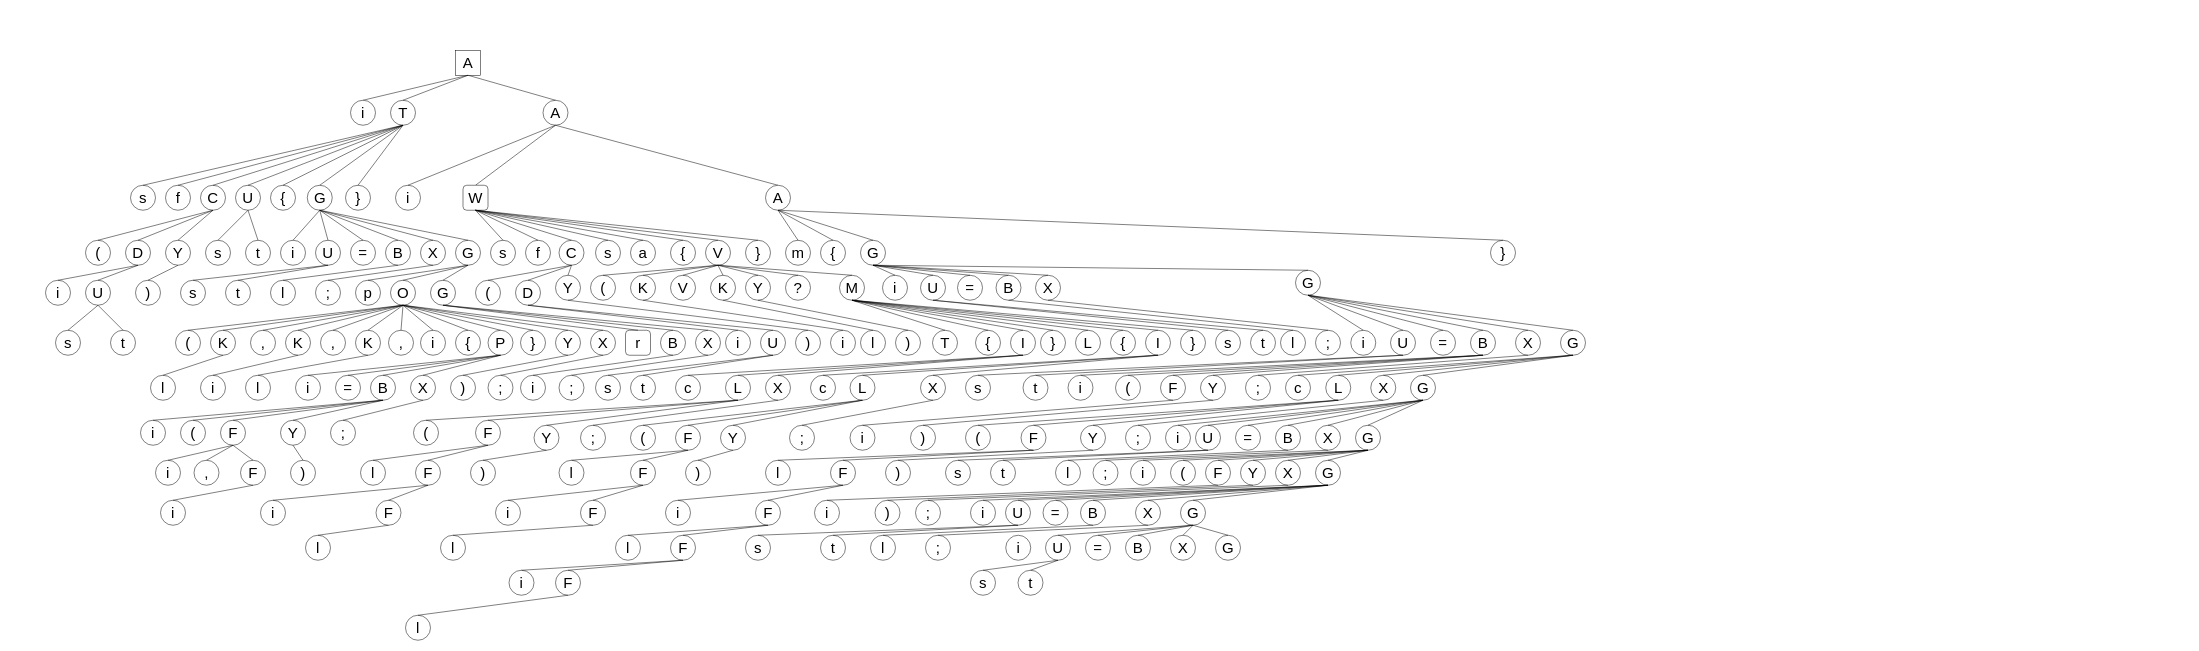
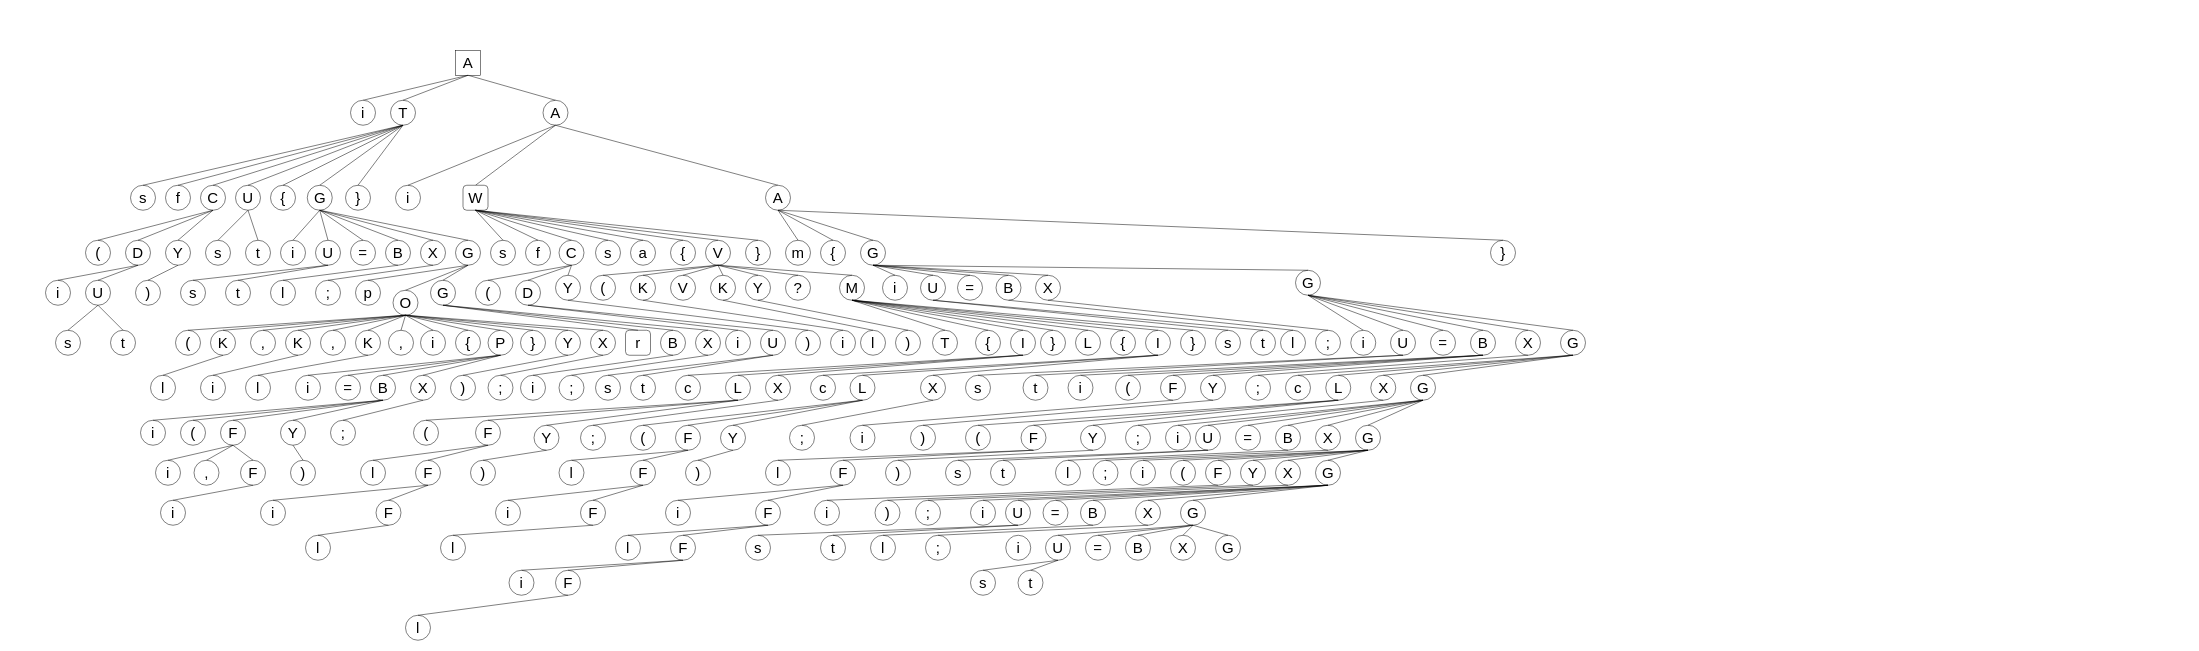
(403, 293) -> (405, 303)
